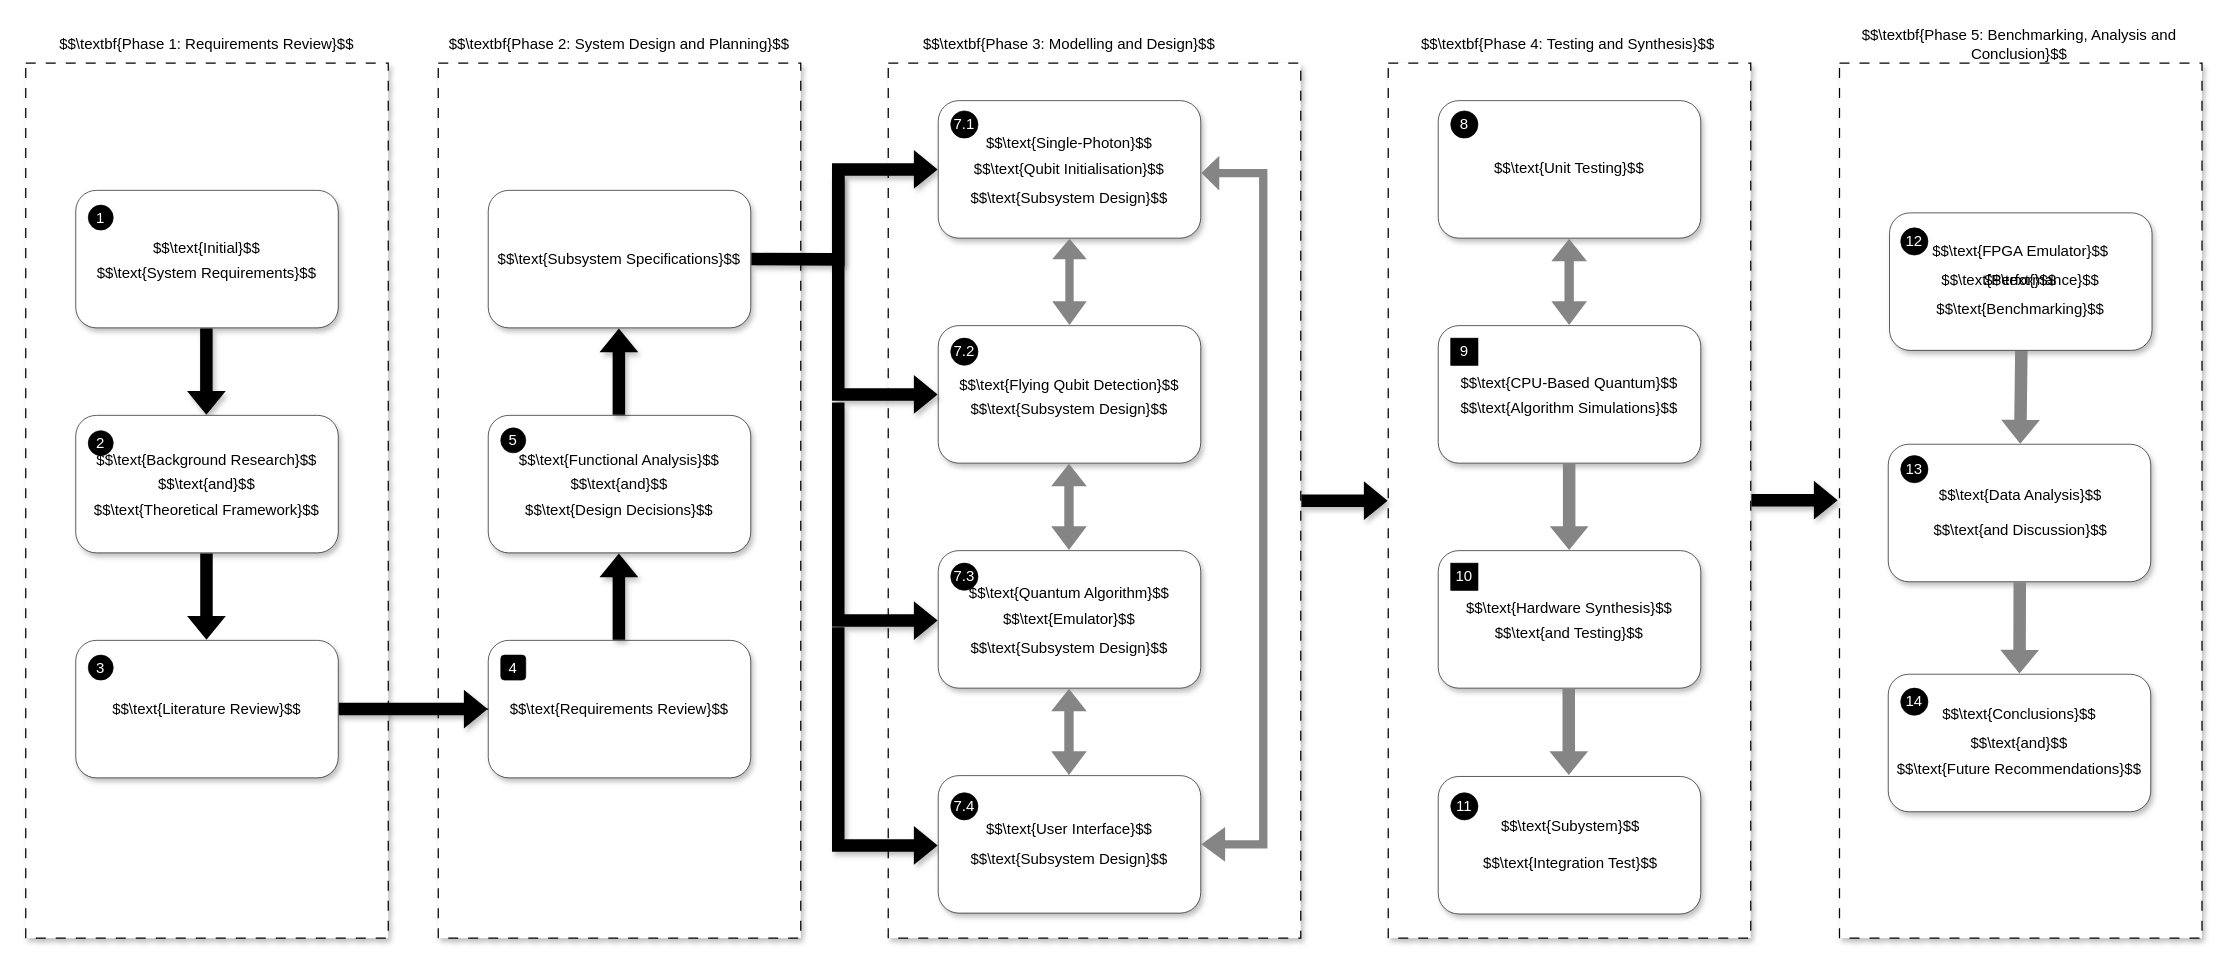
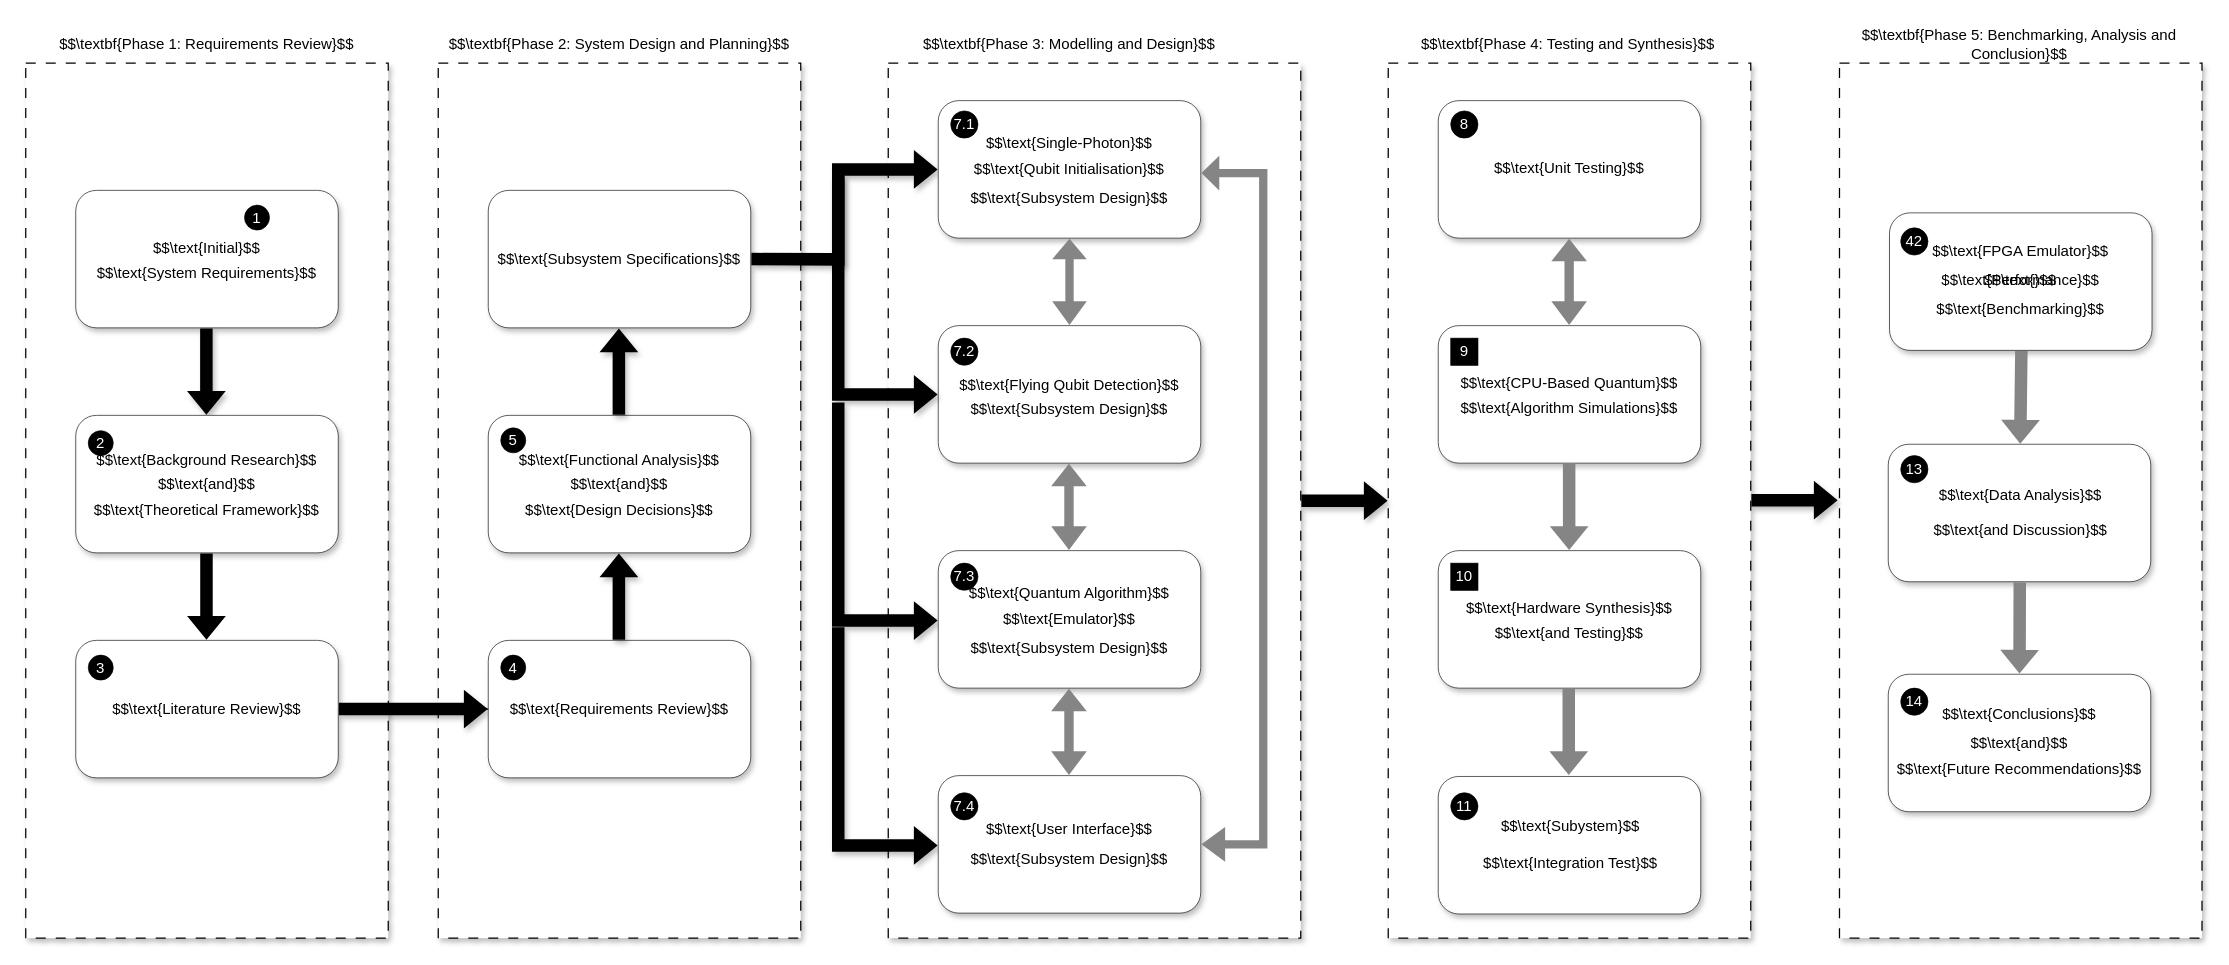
(101, 218) -> (257, 218)
(1914, 242) -> (1914, 242)
(513, 668) -> (513, 668)
